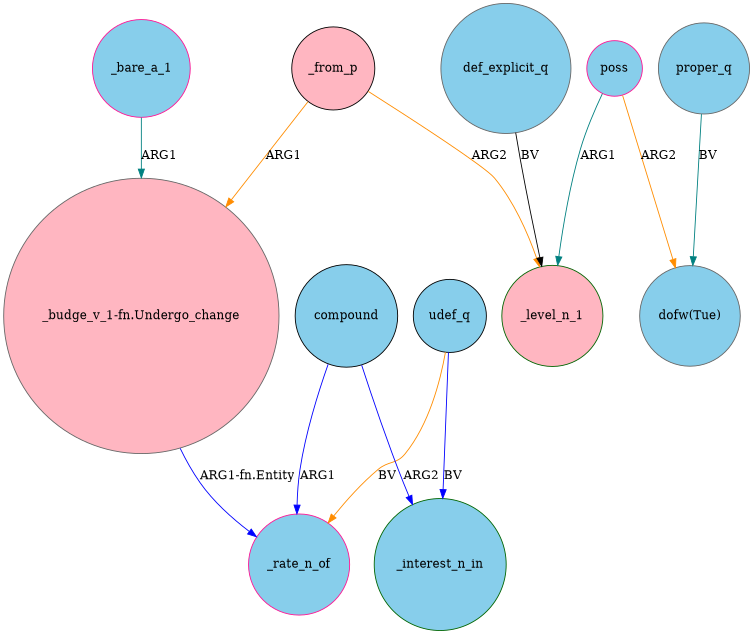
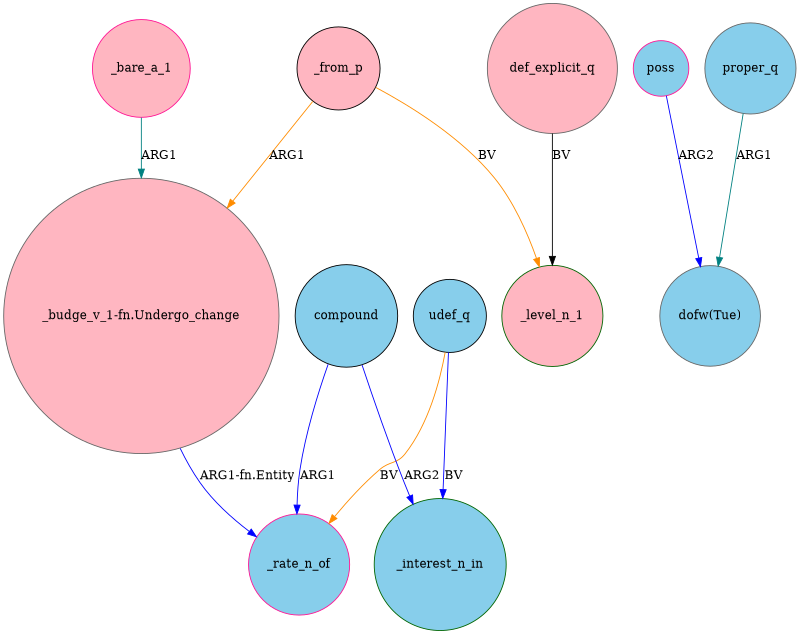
(141, 68) -> (141, 68)
(506, 68) -> (552, 68)
(490, 156) -> (487, 156)
(708, 156) -> (754, 156)
(574, 173) -> none
(648, 177) -> (683, 177)
